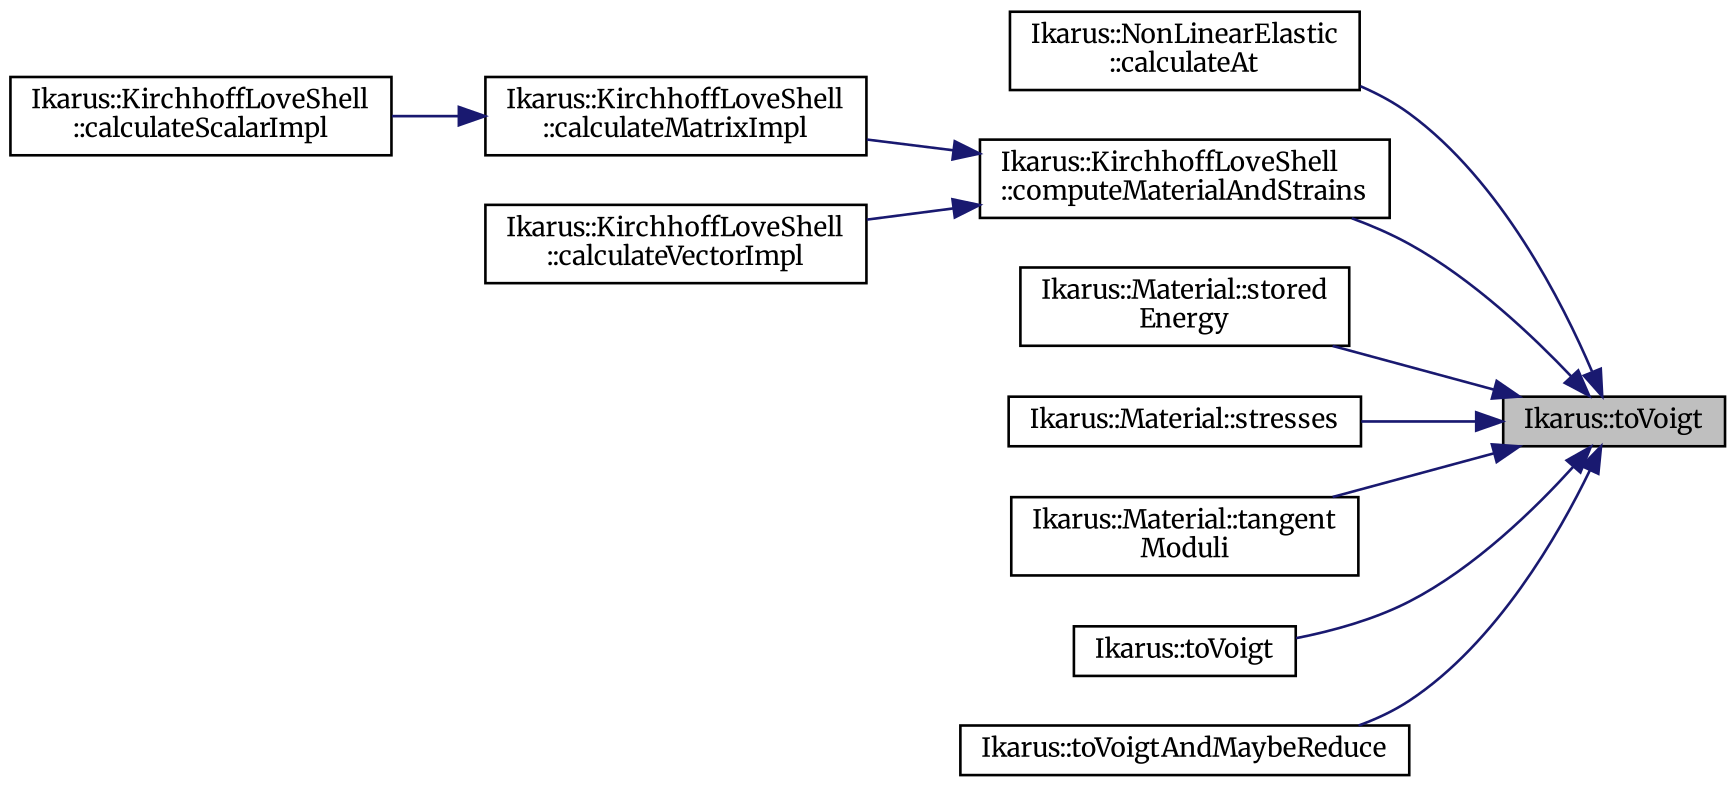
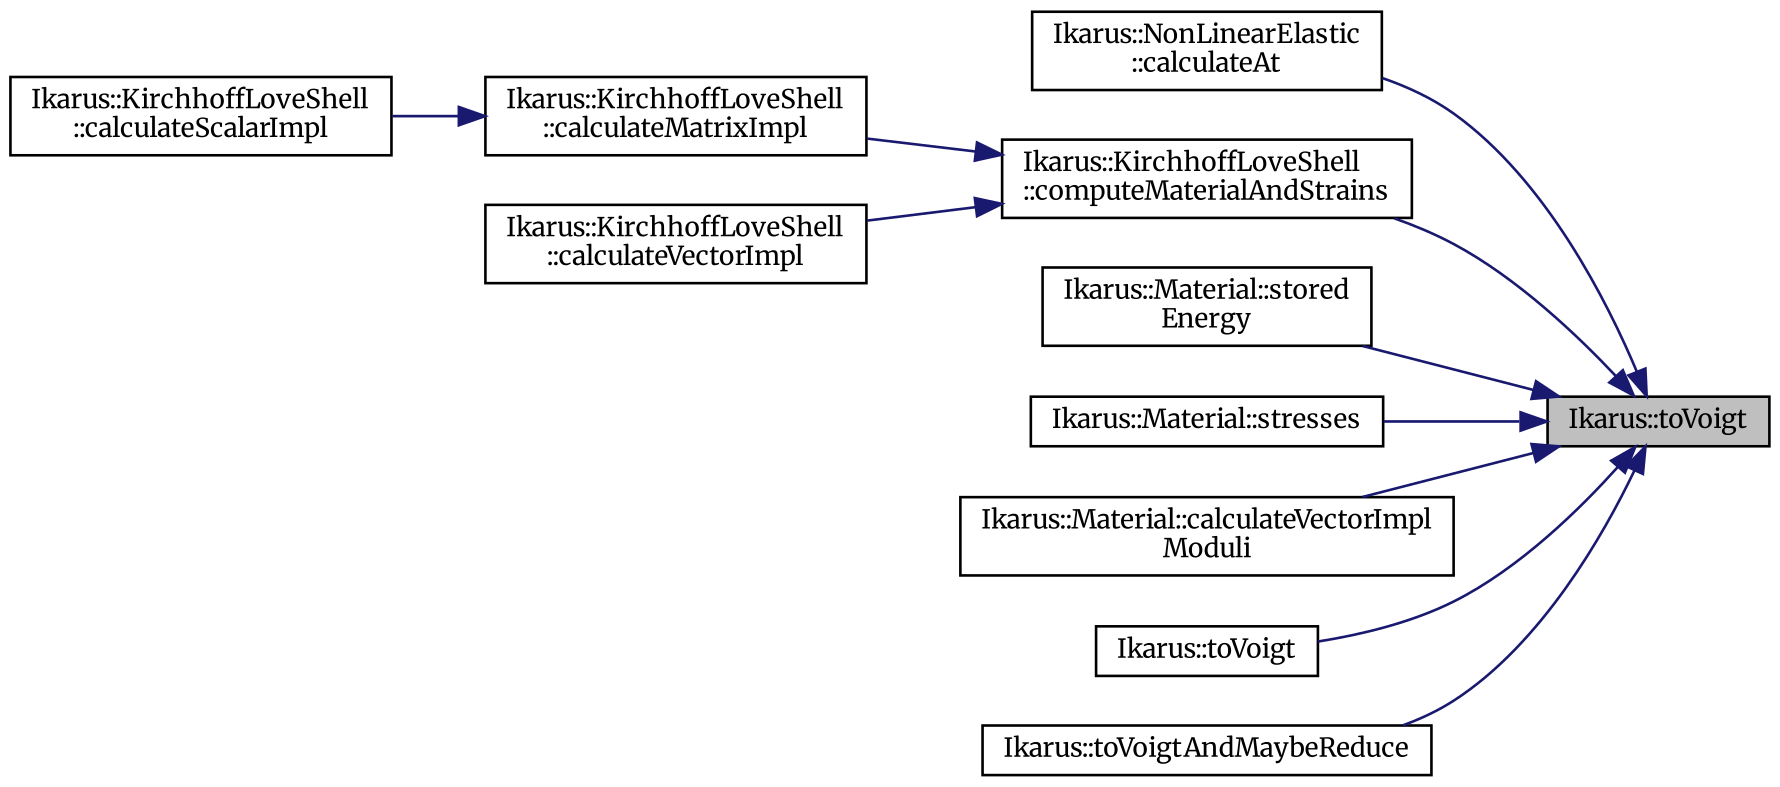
(1185, 536) -> (1207, 536)
